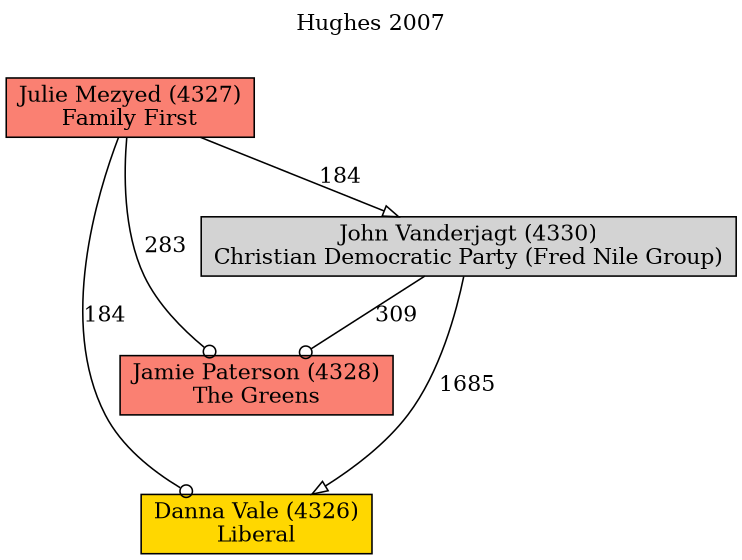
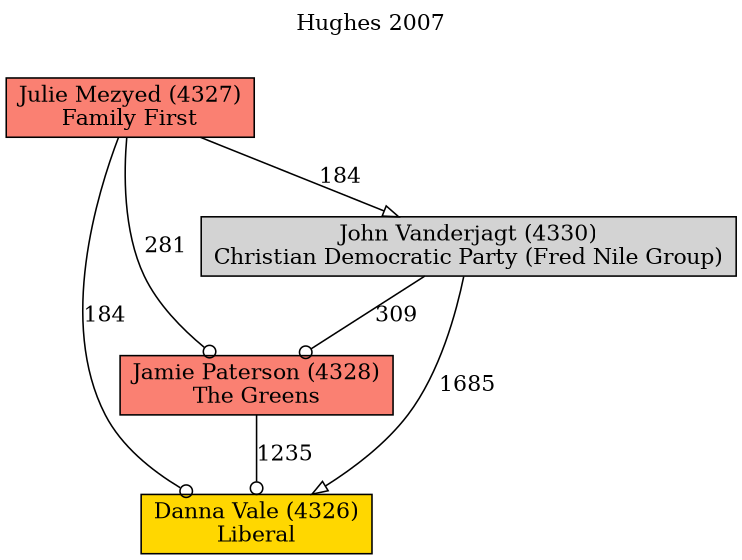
(166, 246) -> (166, 246)
none -> (257, 448)
